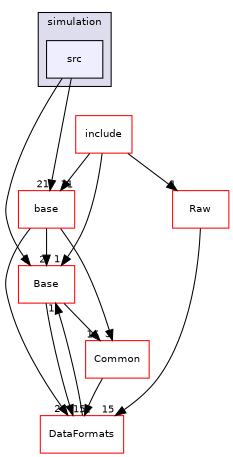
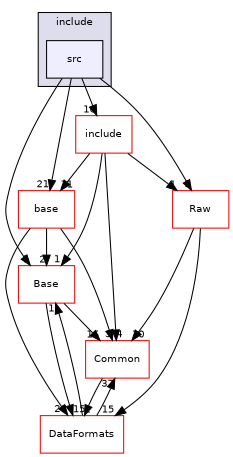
(75, 22) -> (75, 22)
none -> (88, 93)
none -> (149, 125)
none -> (110, 242)
none -> (169, 282)
none -> (104, 402)
